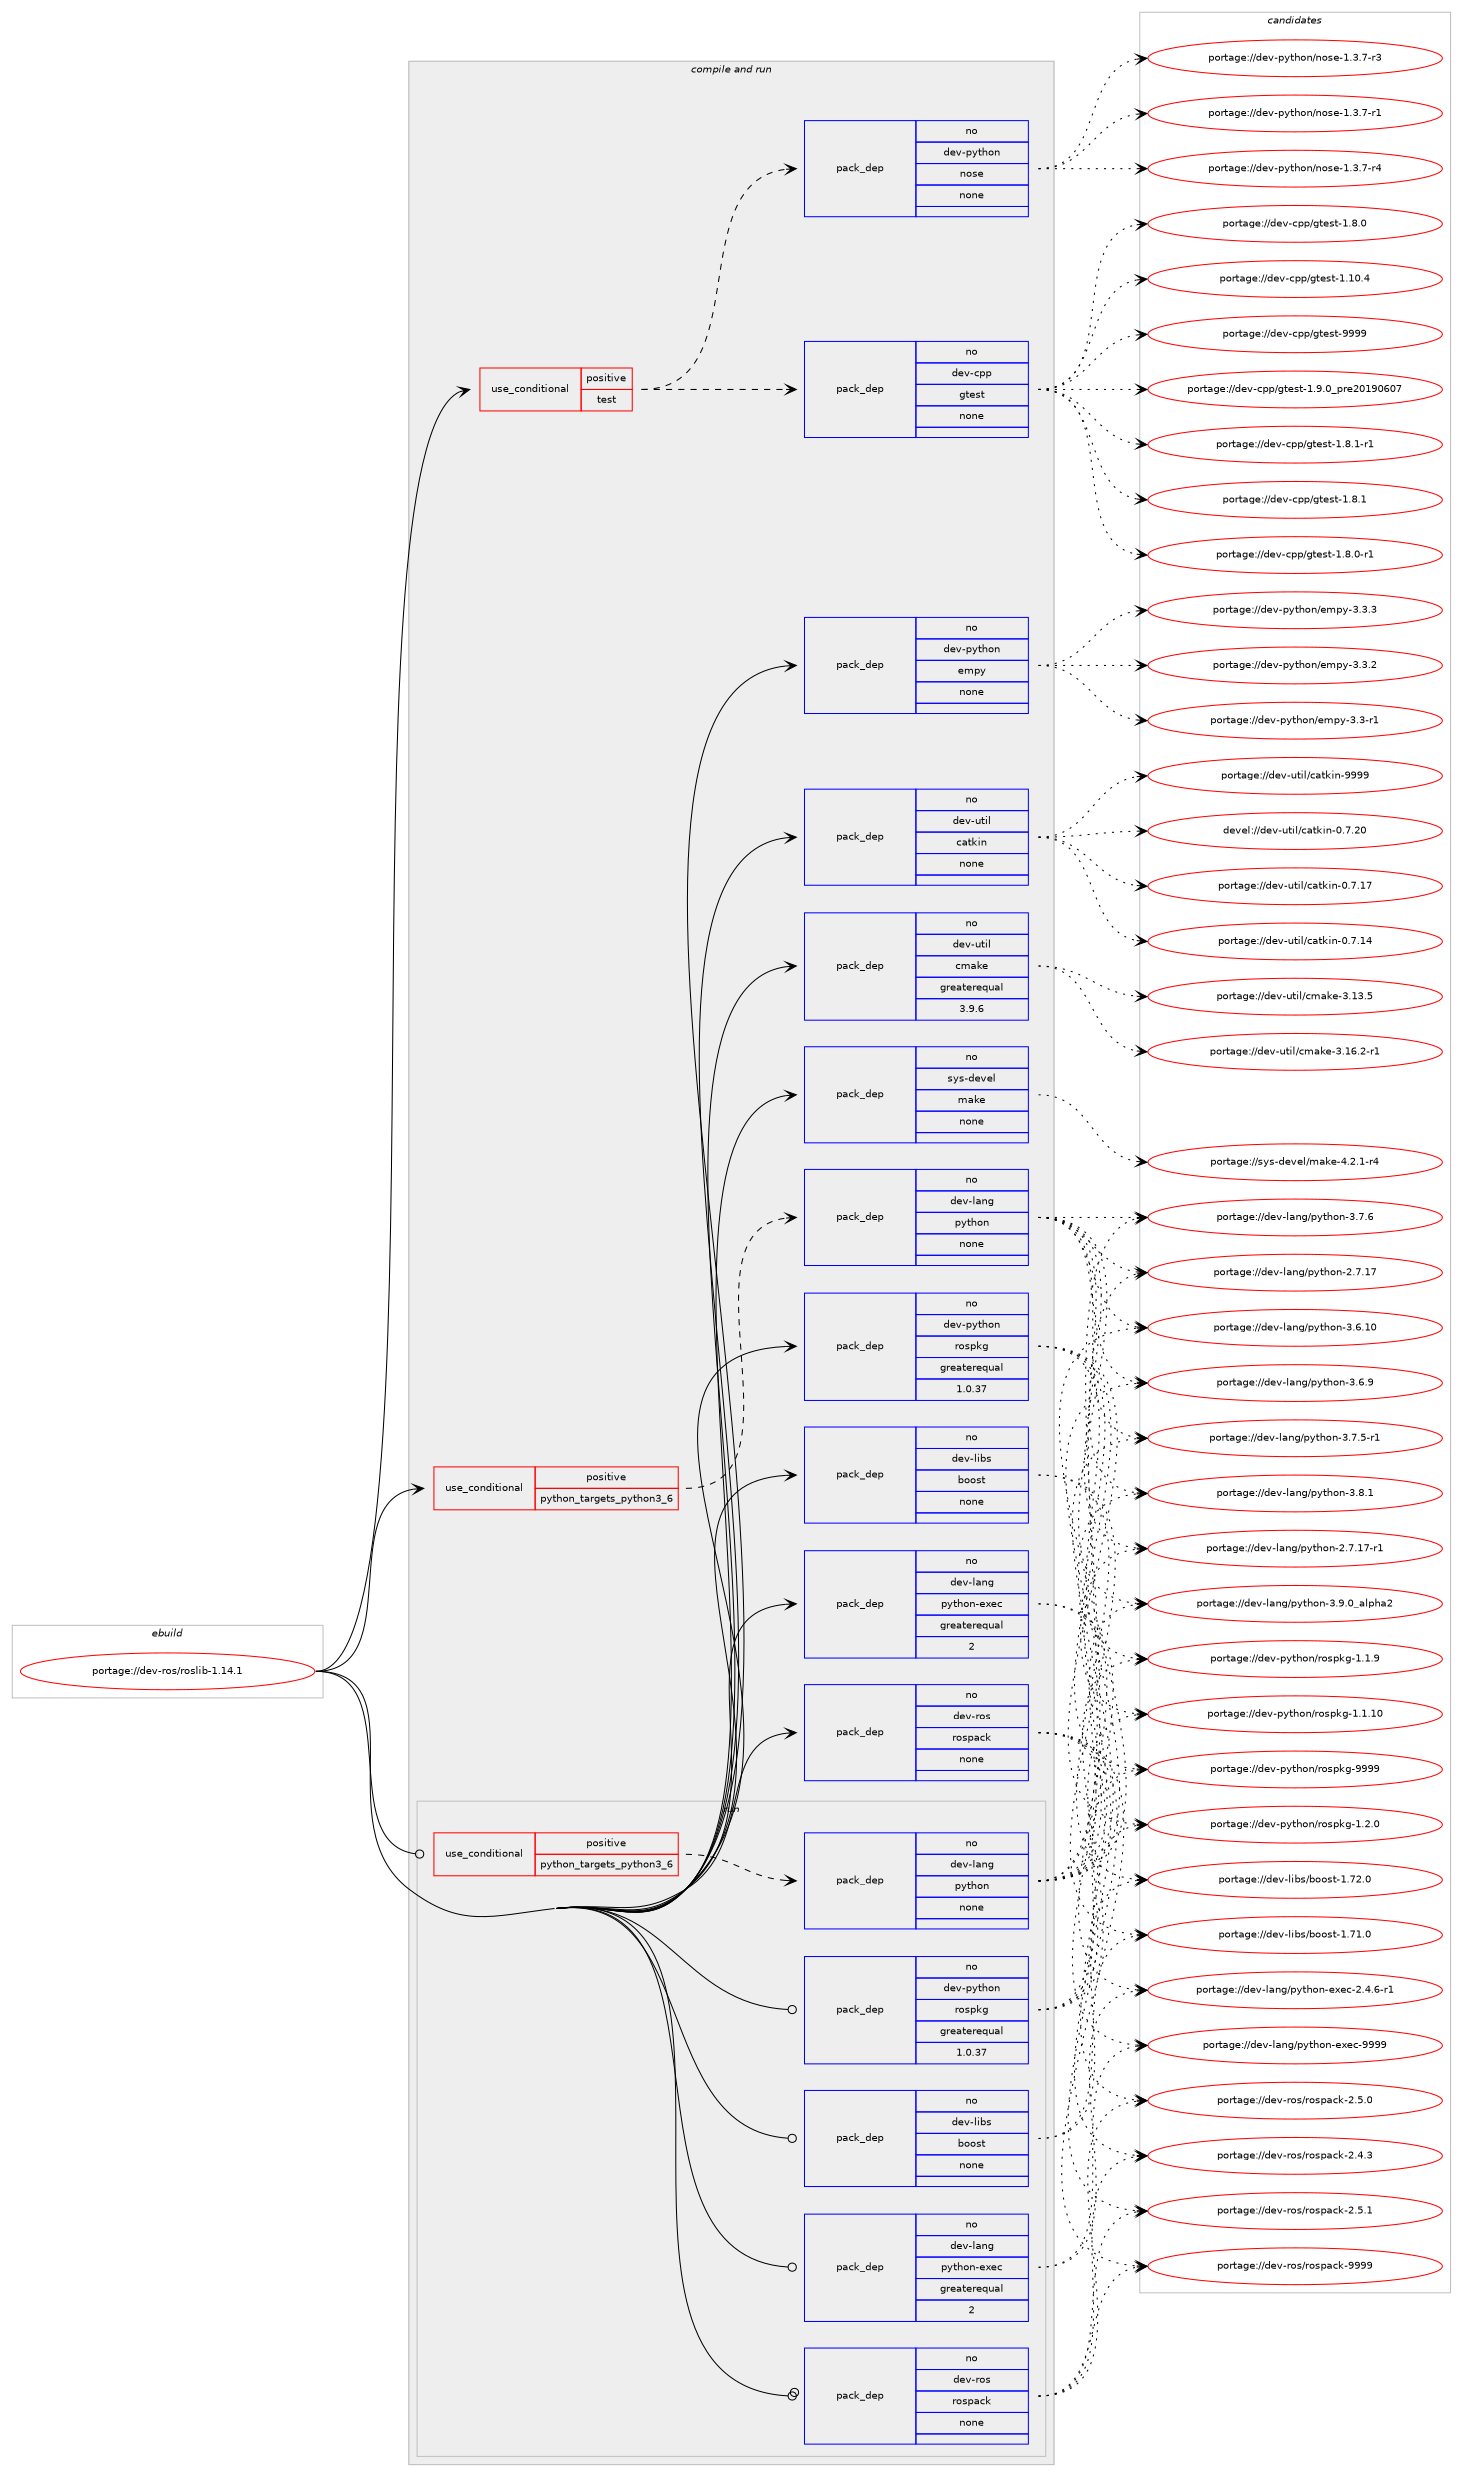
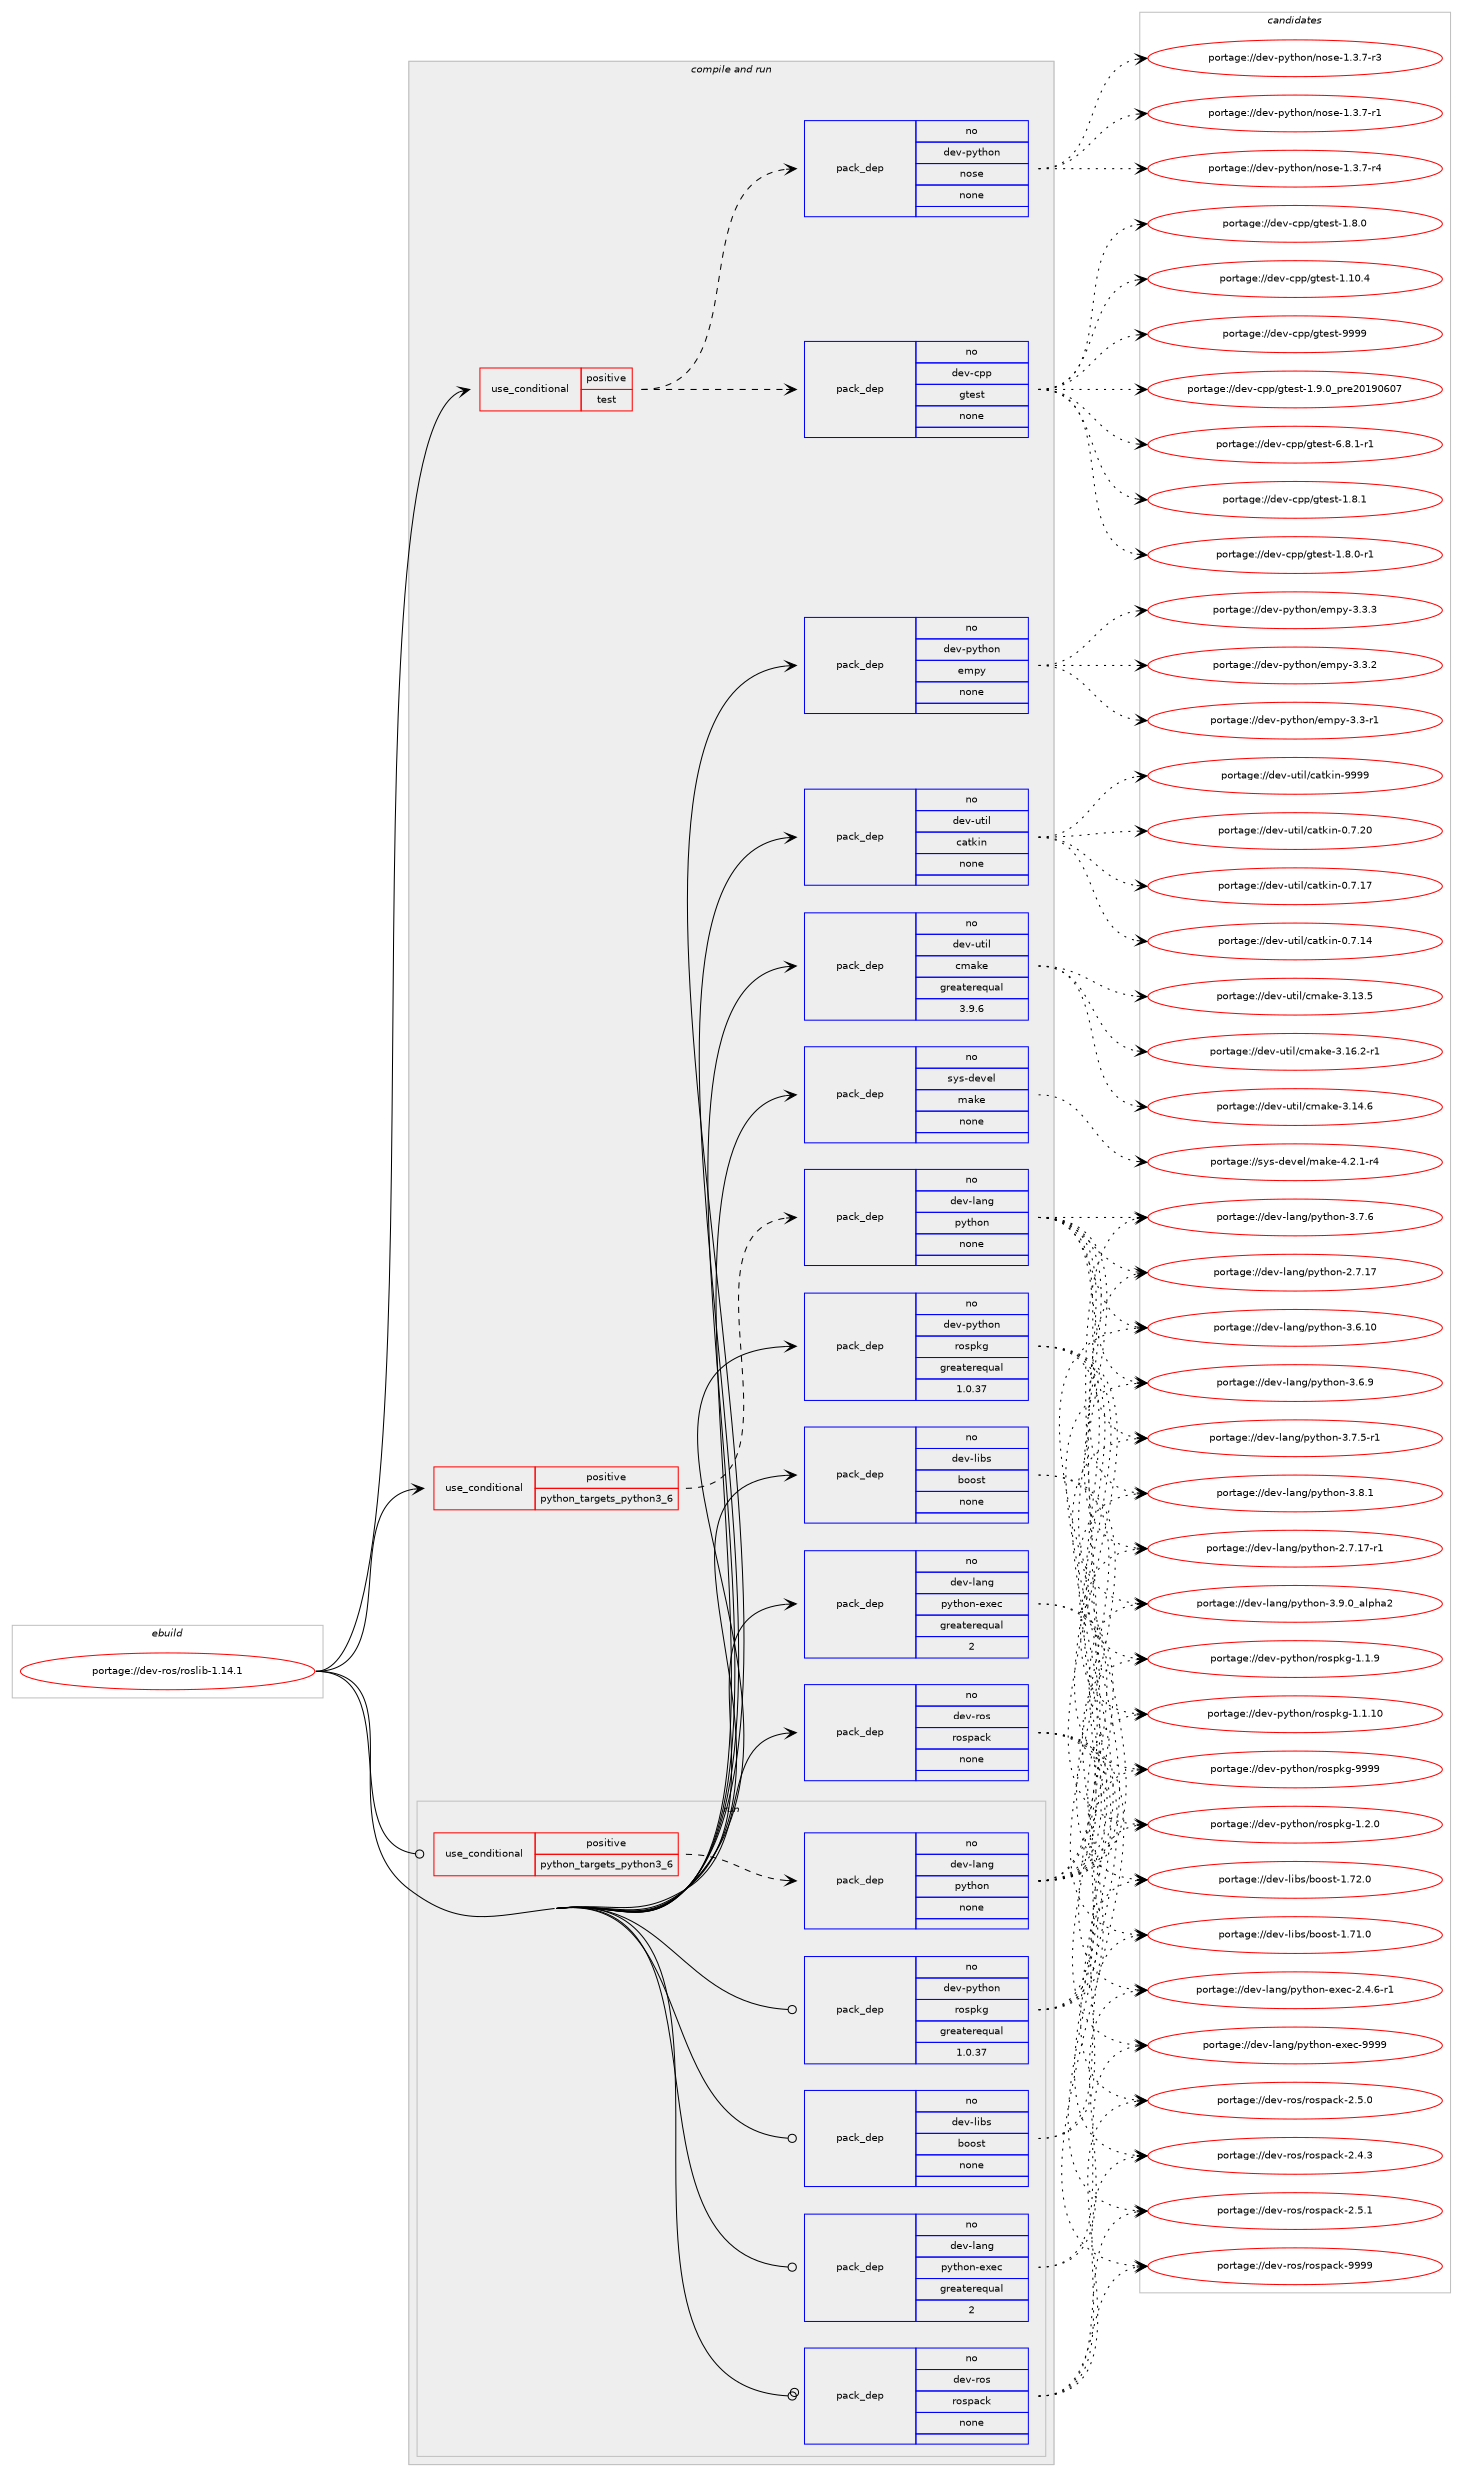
(1295, 445) -> (1295, 445)
(1295, 831) -> (1295, 831)
none -> (1295, 1107)
